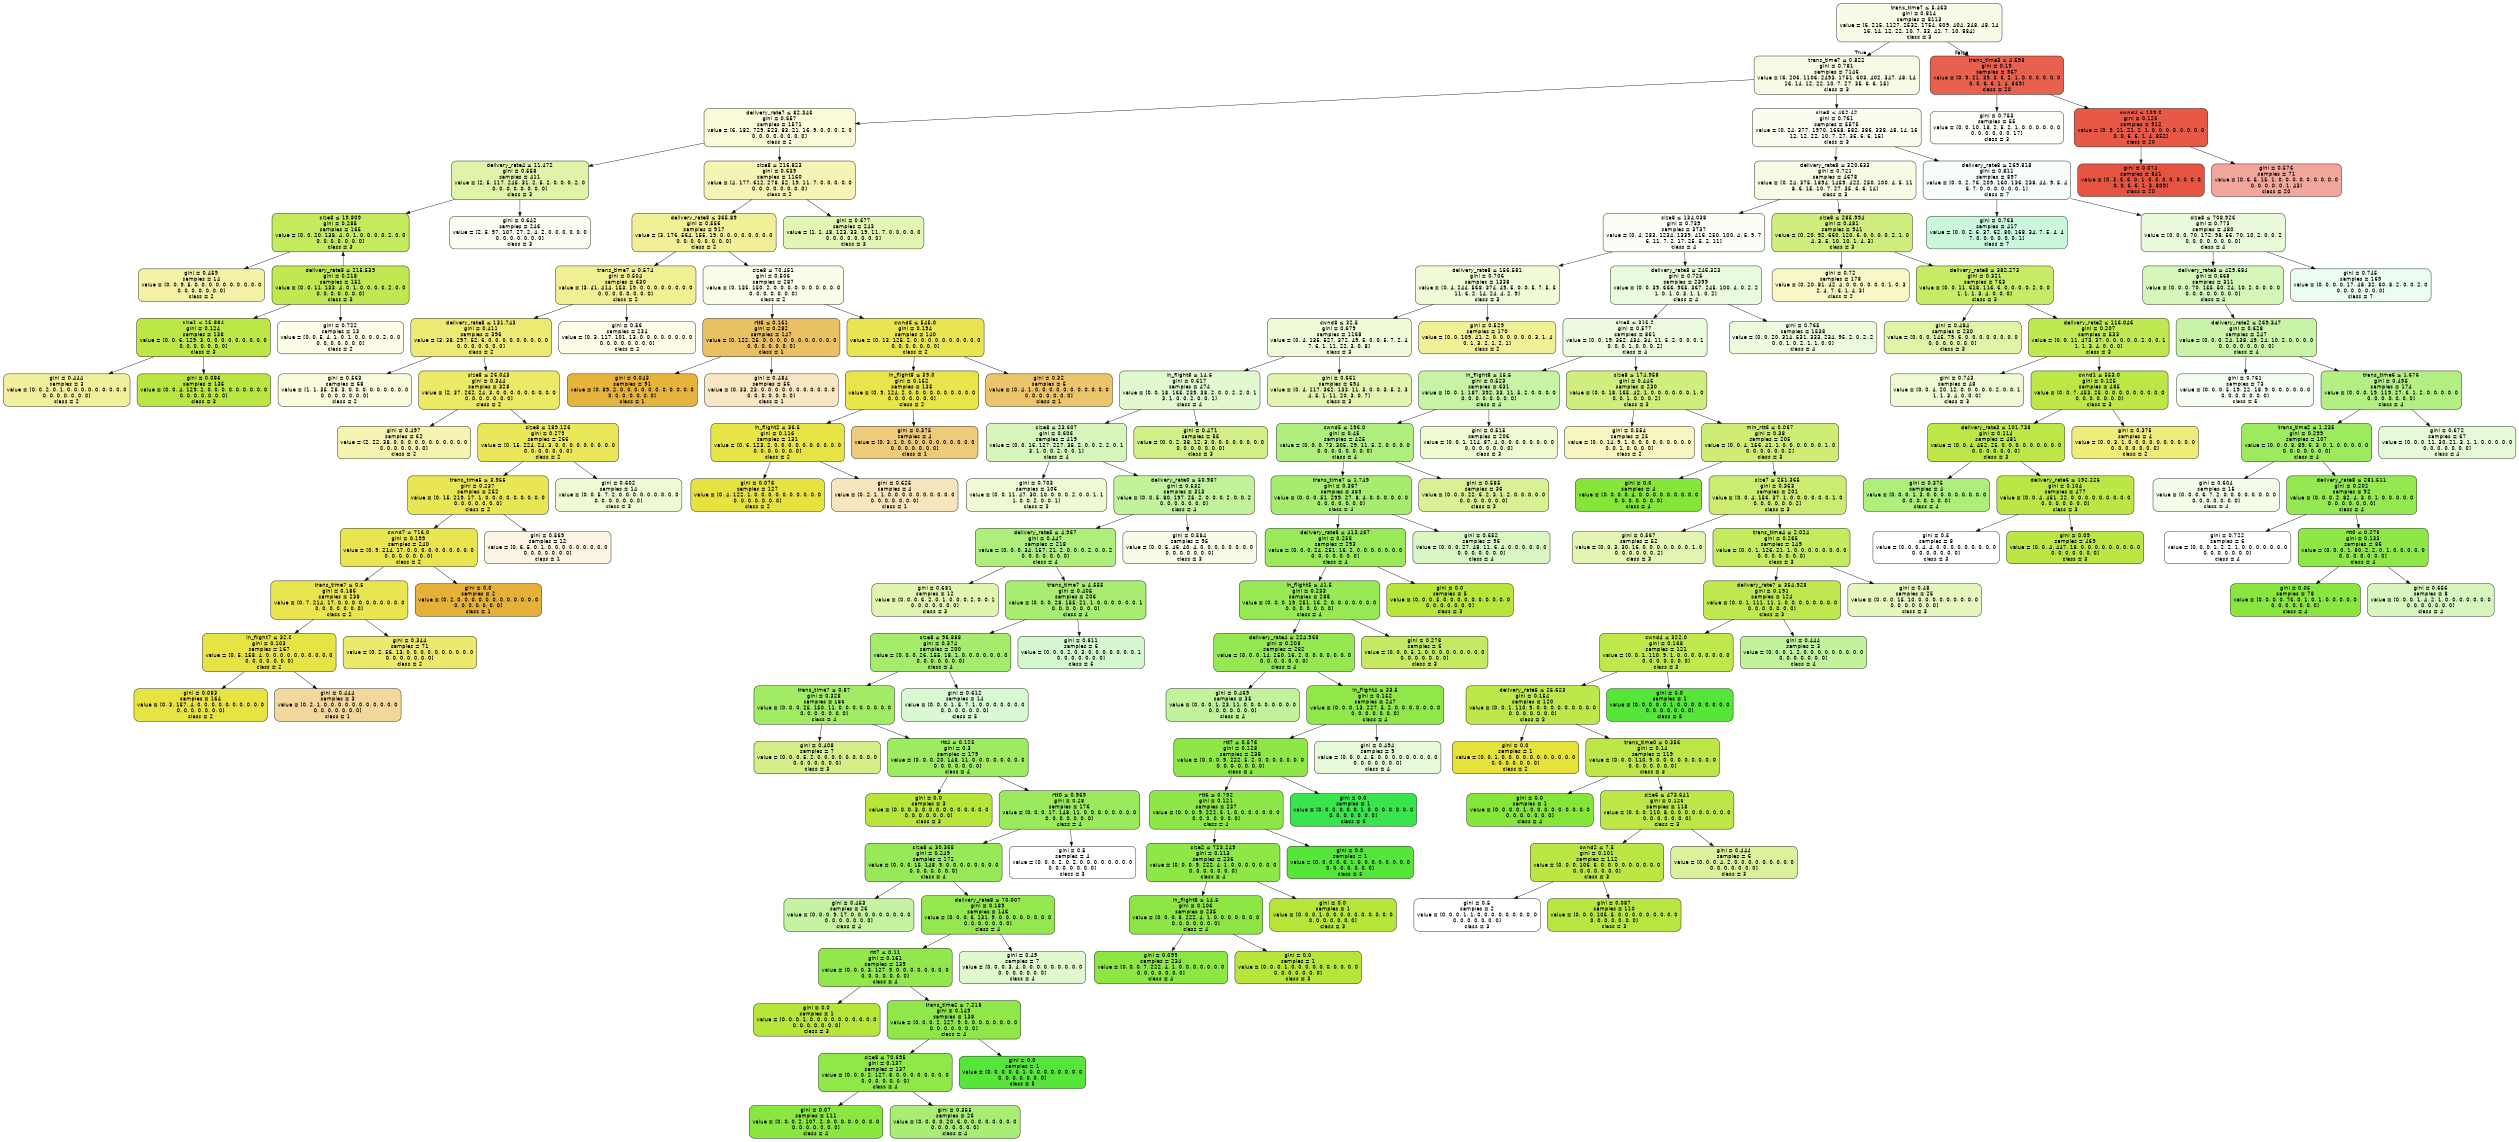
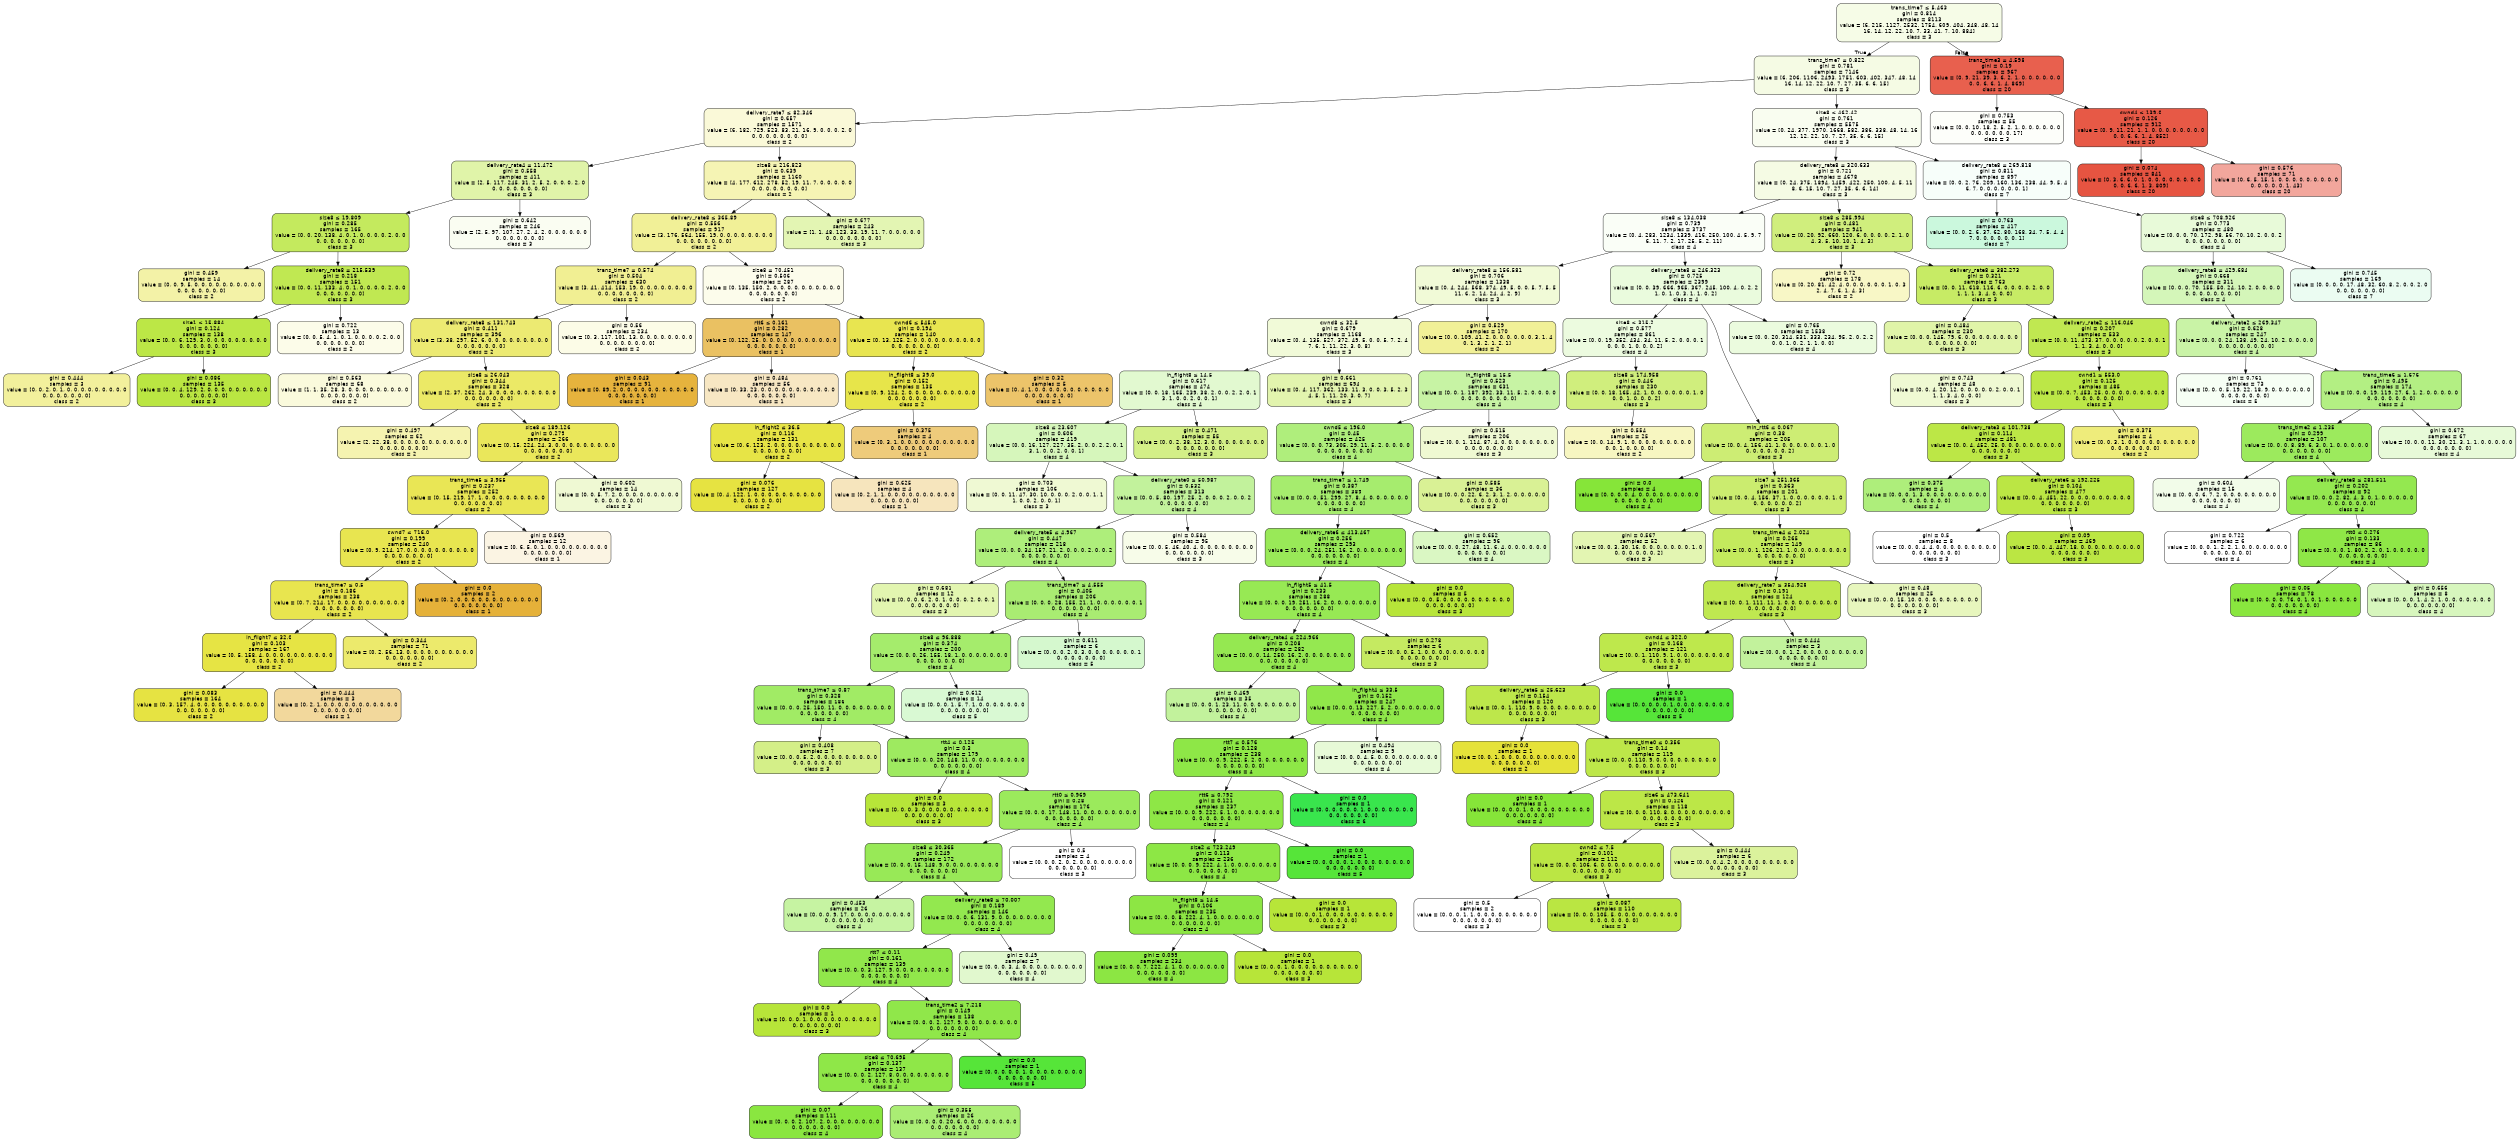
(343, 261) -> (338, 257)
(1701, 416) -> (1728, 363)
